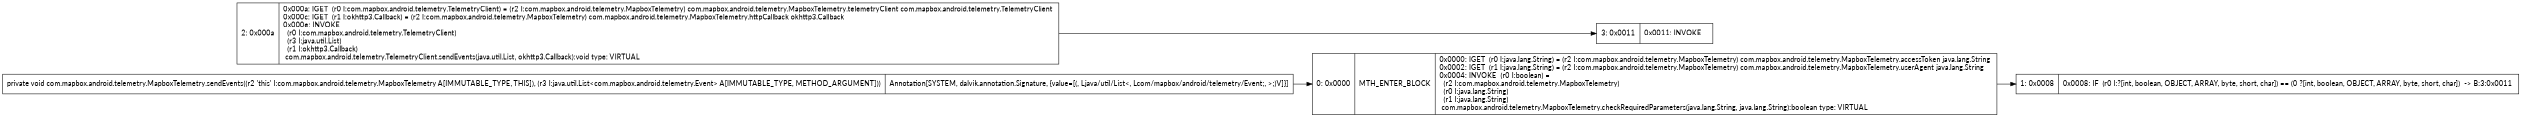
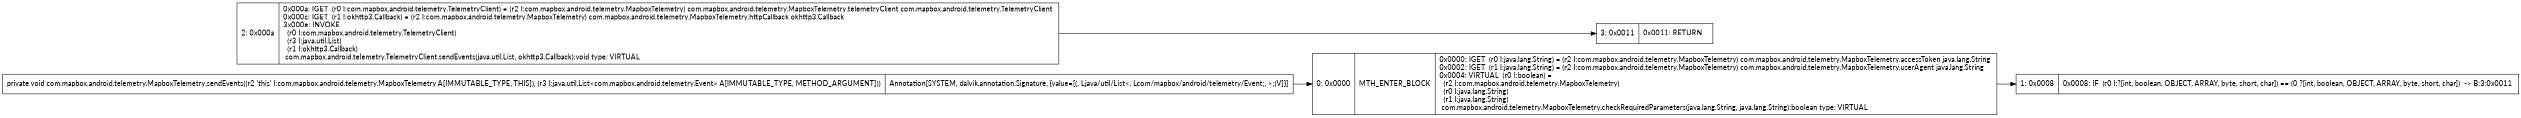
(314, 25) -> (314, 25)
(1676, 33) -> (1676, 33)
(1496, 76) -> (1497, 76)
